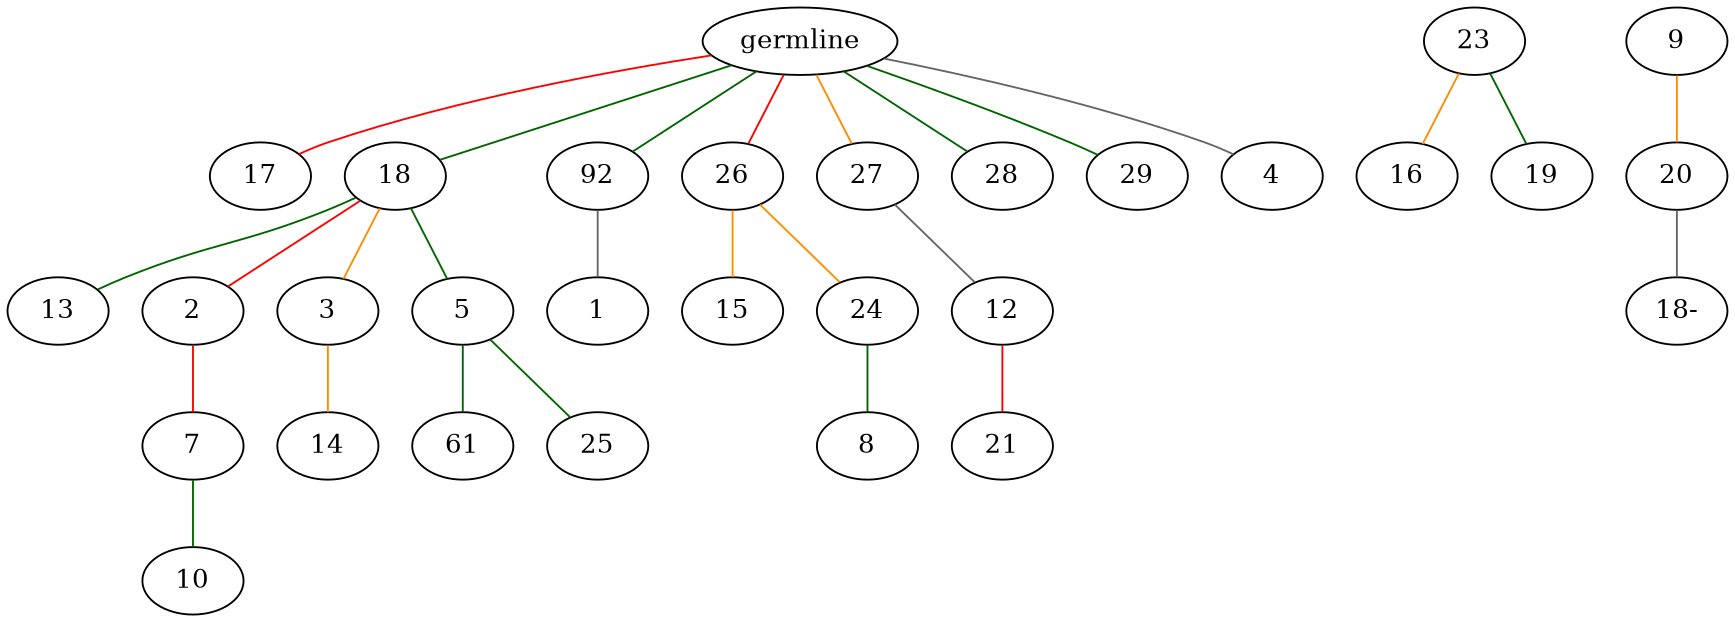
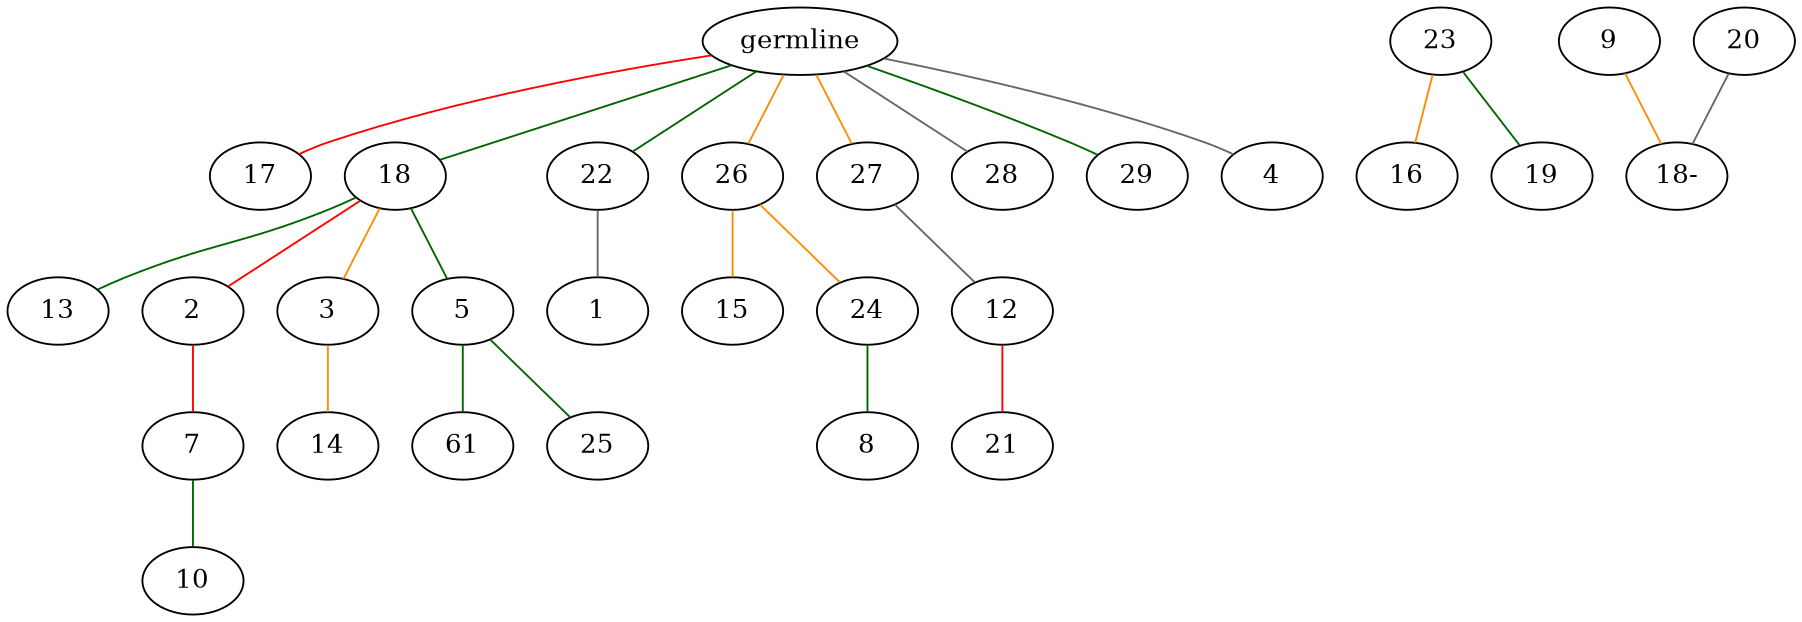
(766, 109) -> (766, 109)
(1677, 109) -> (1643, 109)
(906, 112) -> (906, 112)
(598, 176) -> (598, 176)
